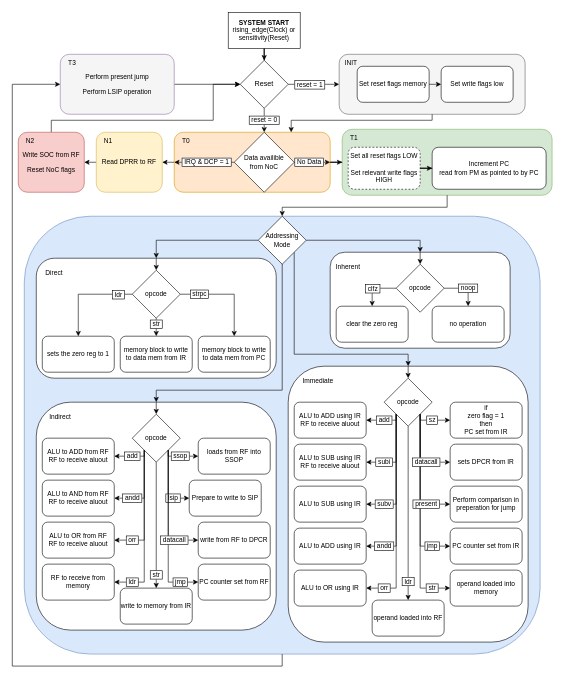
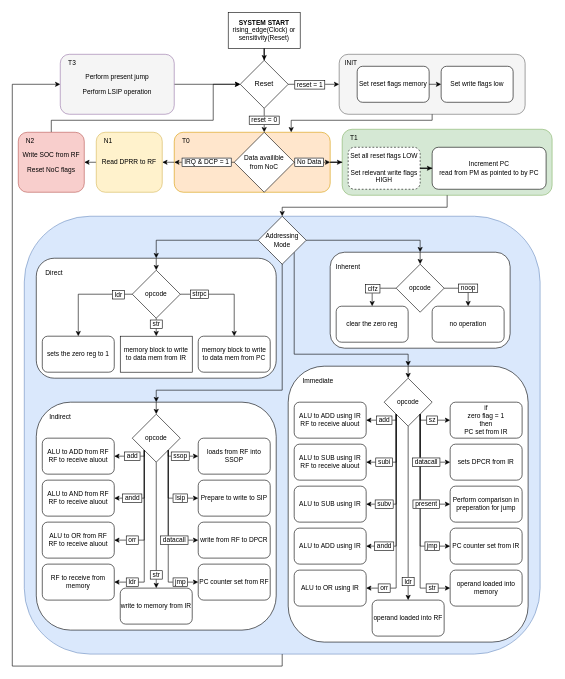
(156, 354) -> (156, 354)
(225, 498) -> (234, 498)
